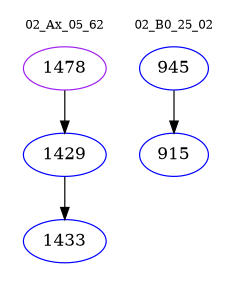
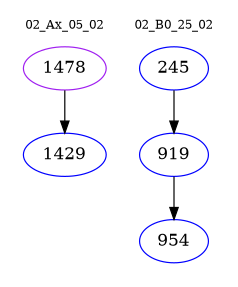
(65, 26) -> (65, 26)
(174, 68) -> (174, 68)
(174, 155) -> (174, 155)
(65, 241) -> none
none -> (174, 241)
